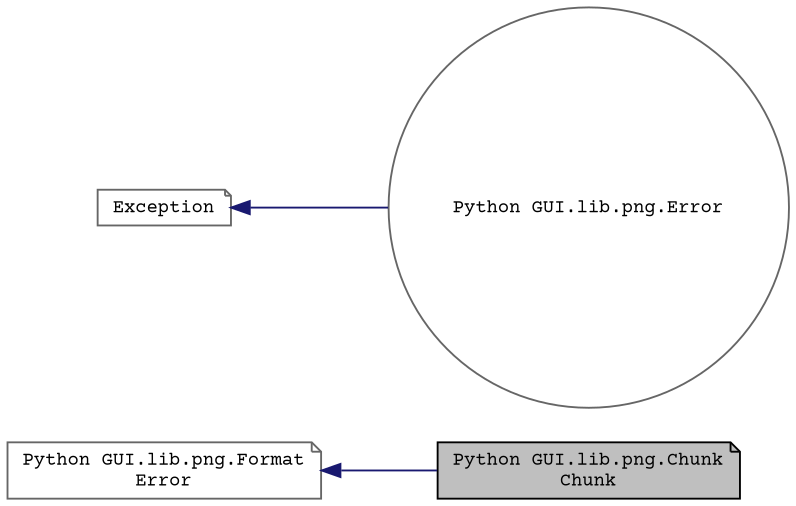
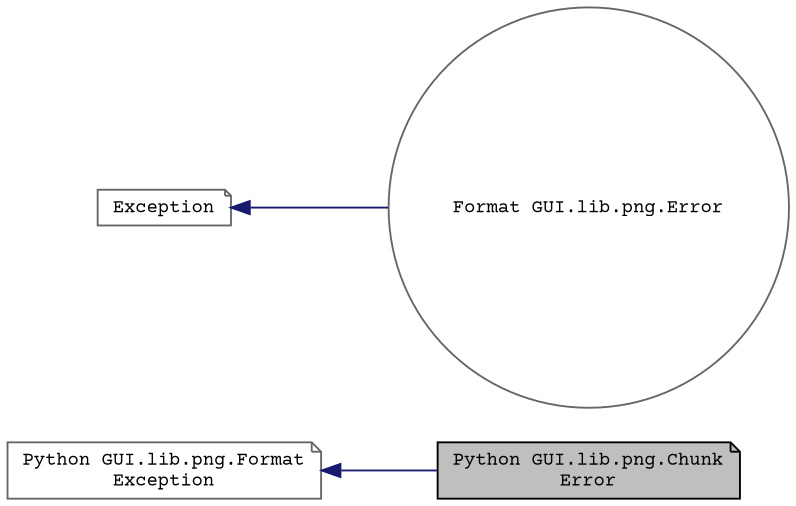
(589, 208) -> (589, 208)
(164, 470) -> (164, 470)
(589, 470) -> (589, 470)
